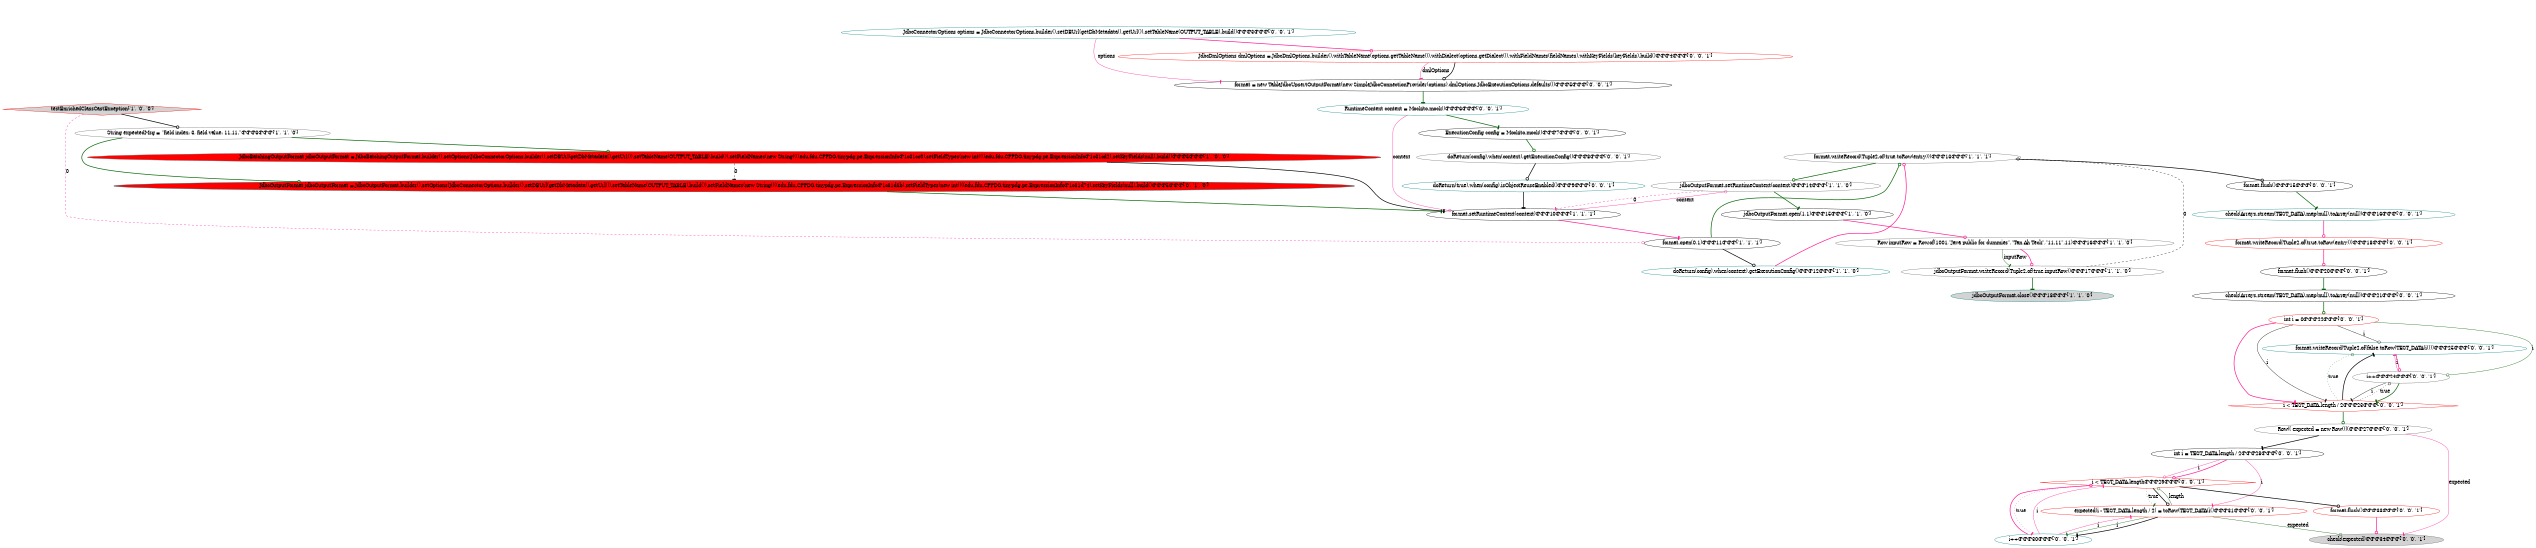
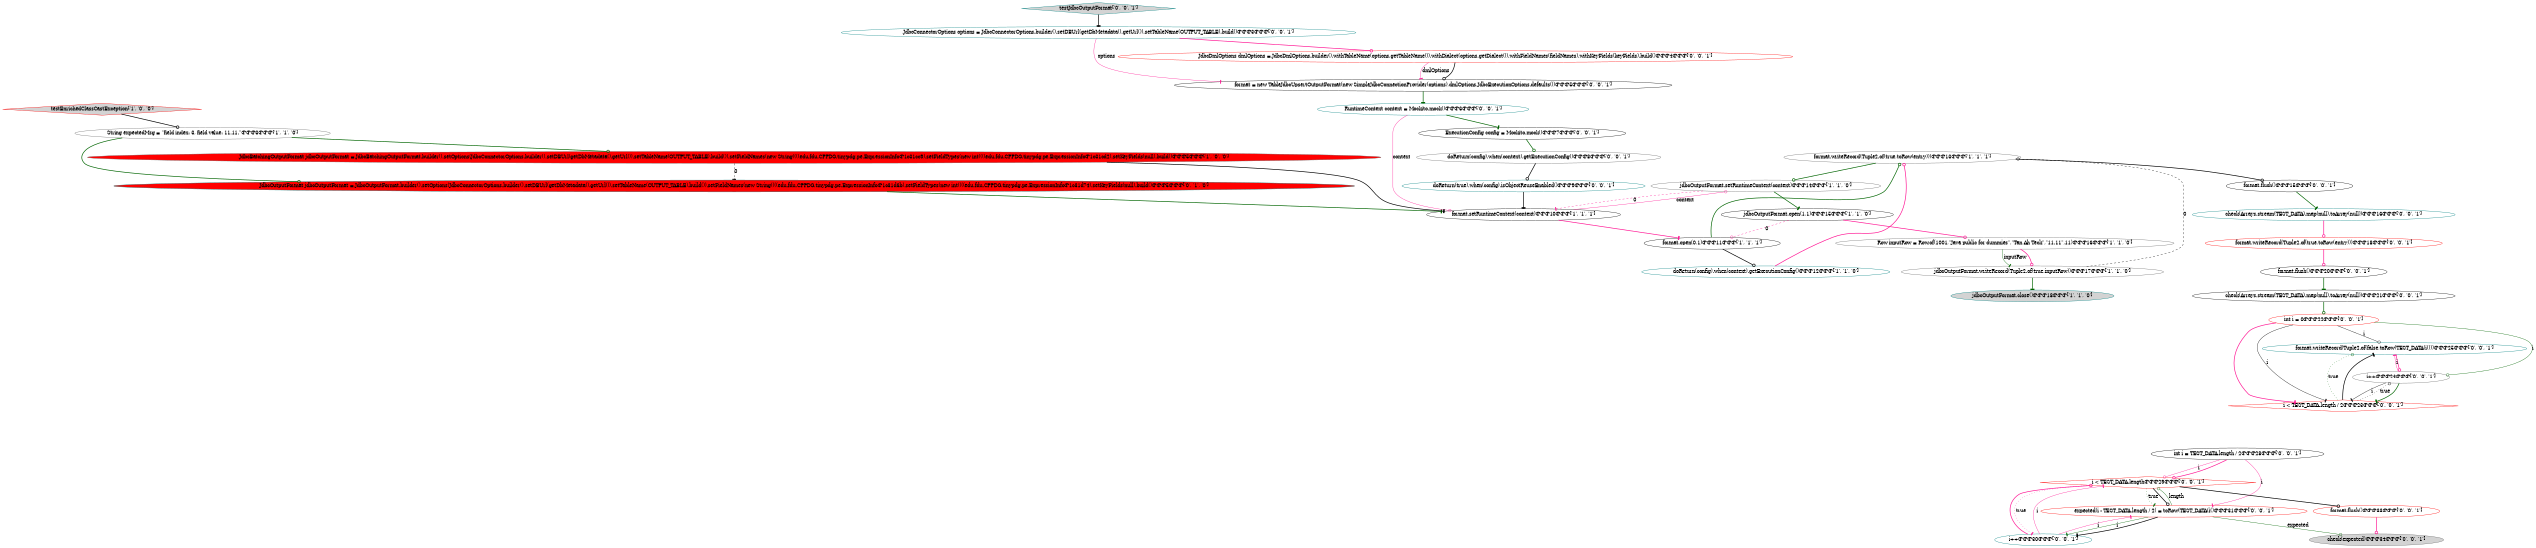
none -> (1099, 9)
(799, 236) -> (1761, 229)
(2343, 430) -> none
